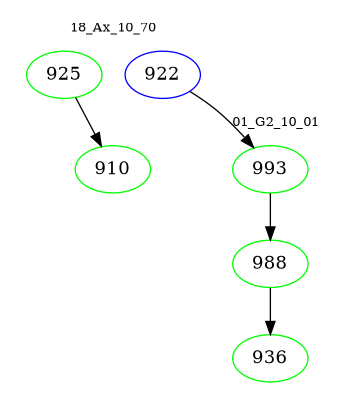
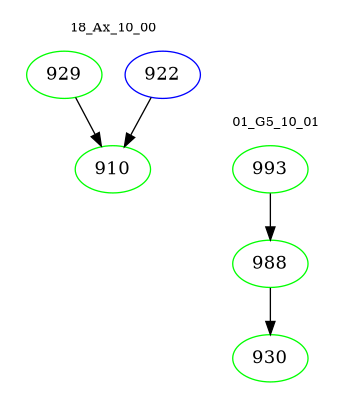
(114, 28) -> (114, 28)
(64, 75) -> (64, 75)
(231, 123) -> (141, 116)
(276, 123) -> (276, 123)
(270, 358) -> (270, 358)
